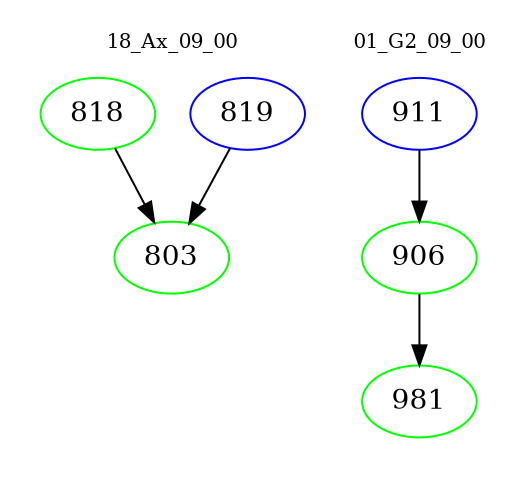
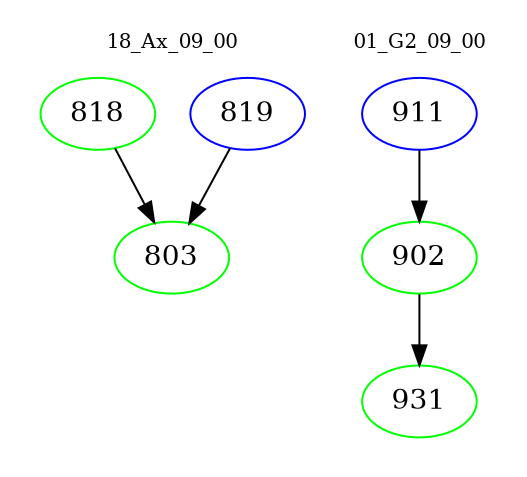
(419, 258) -> (419, 258)
(419, 401) -> (419, 401)
